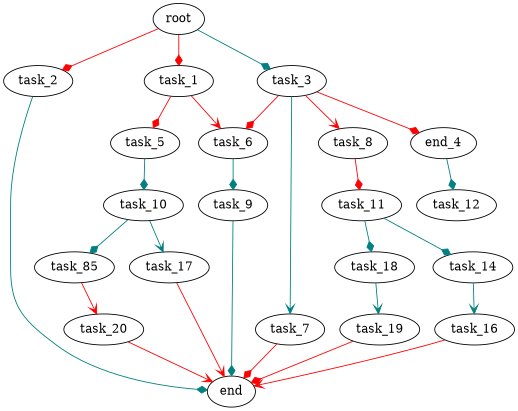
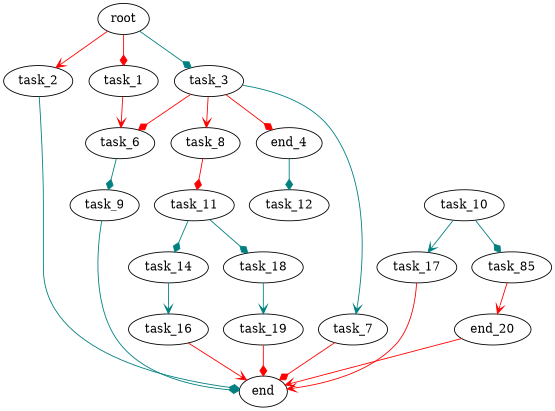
(115, 47) -> (85, 47)
(145, 143) -> none
(104, 329) -> (493, 329)
